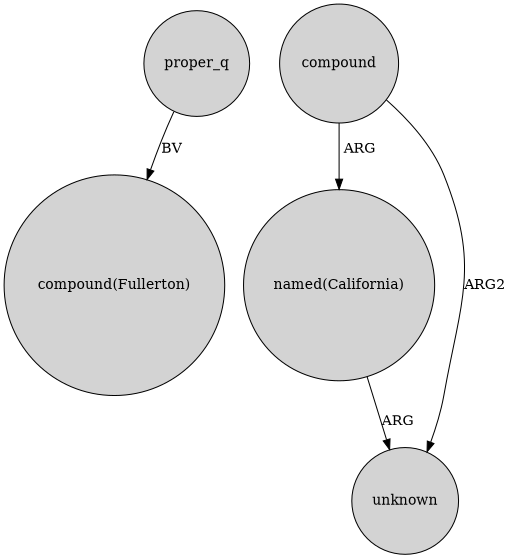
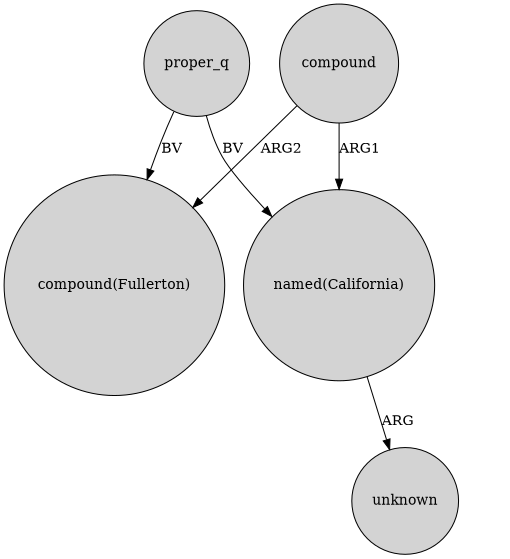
(360, 149) -> (360, 149)
none -> (227, 164)
(464, 261) -> (249, 153)
